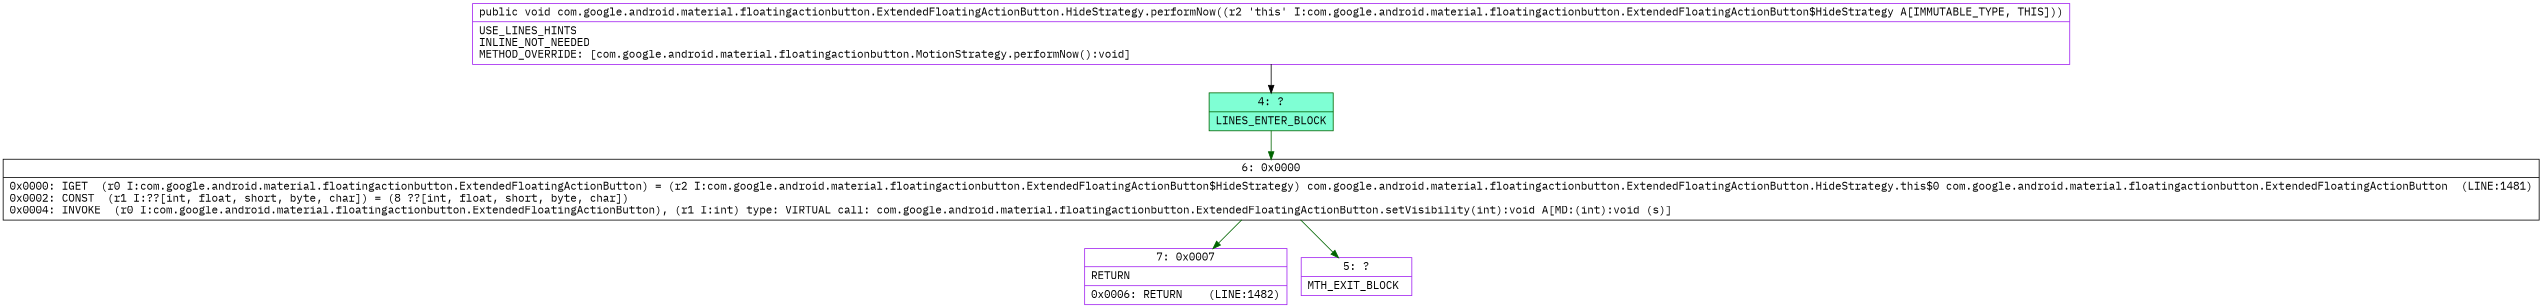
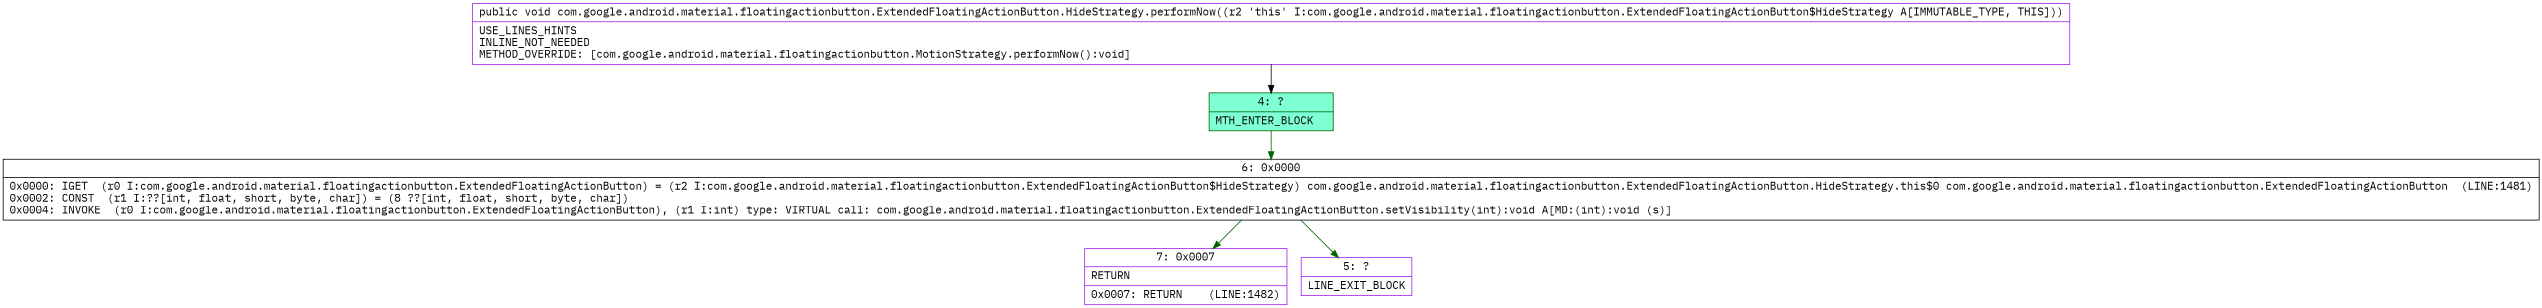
(1271, 121) -> (1264, 121)
(1353, 286) -> (1357, 286)
(1186, 295) -> (1186, 295)
